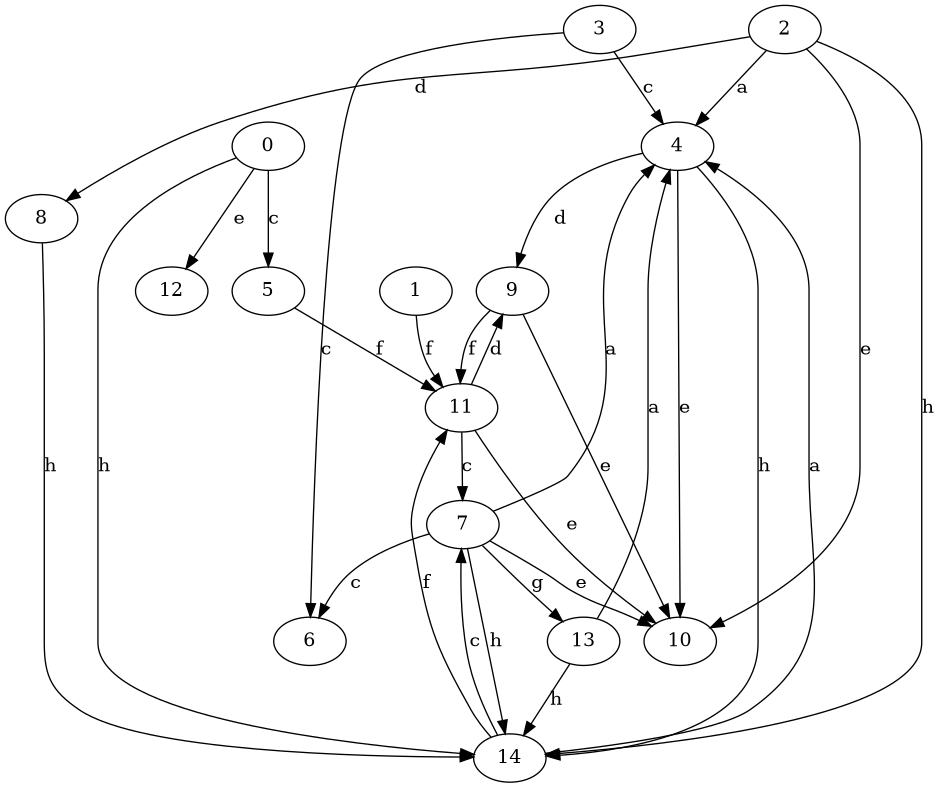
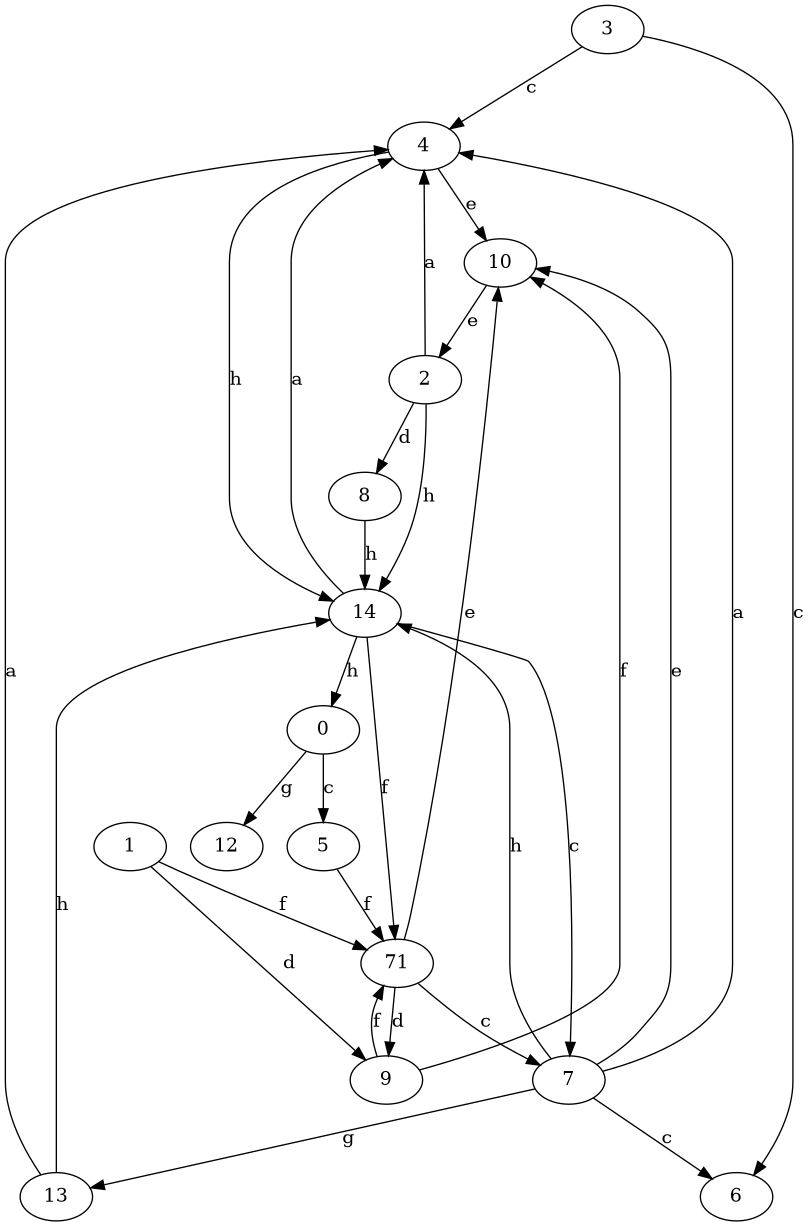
(566, 185) -> (253, 959)
(239, 219) -> (287, 788)
(860, 358) -> (467, 316)
(462, 408) -> (397, 963)
(606, 466) -> (624, 672)
(98, 562) -> (346, 665)
